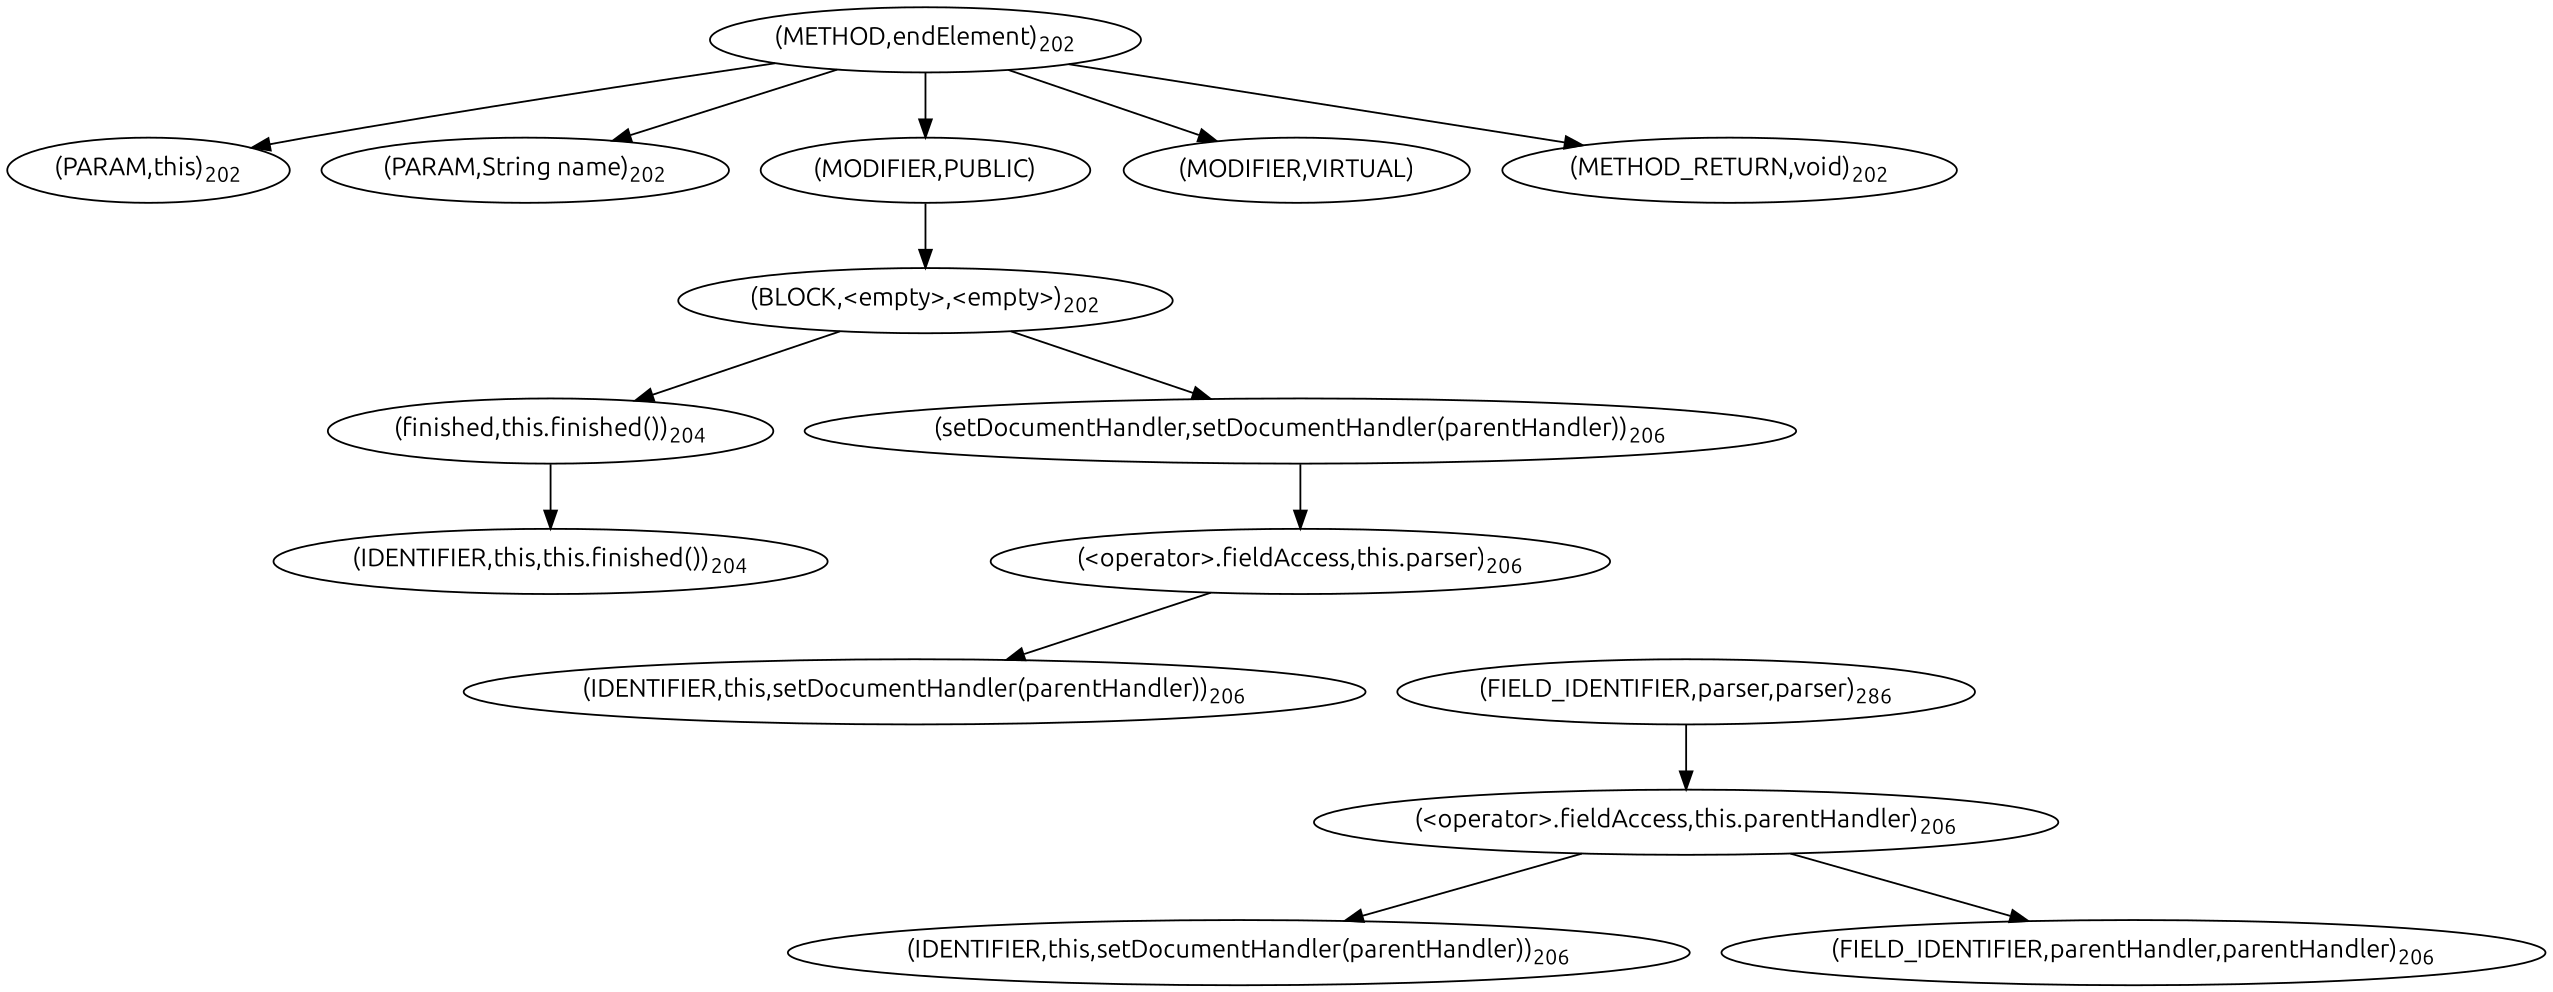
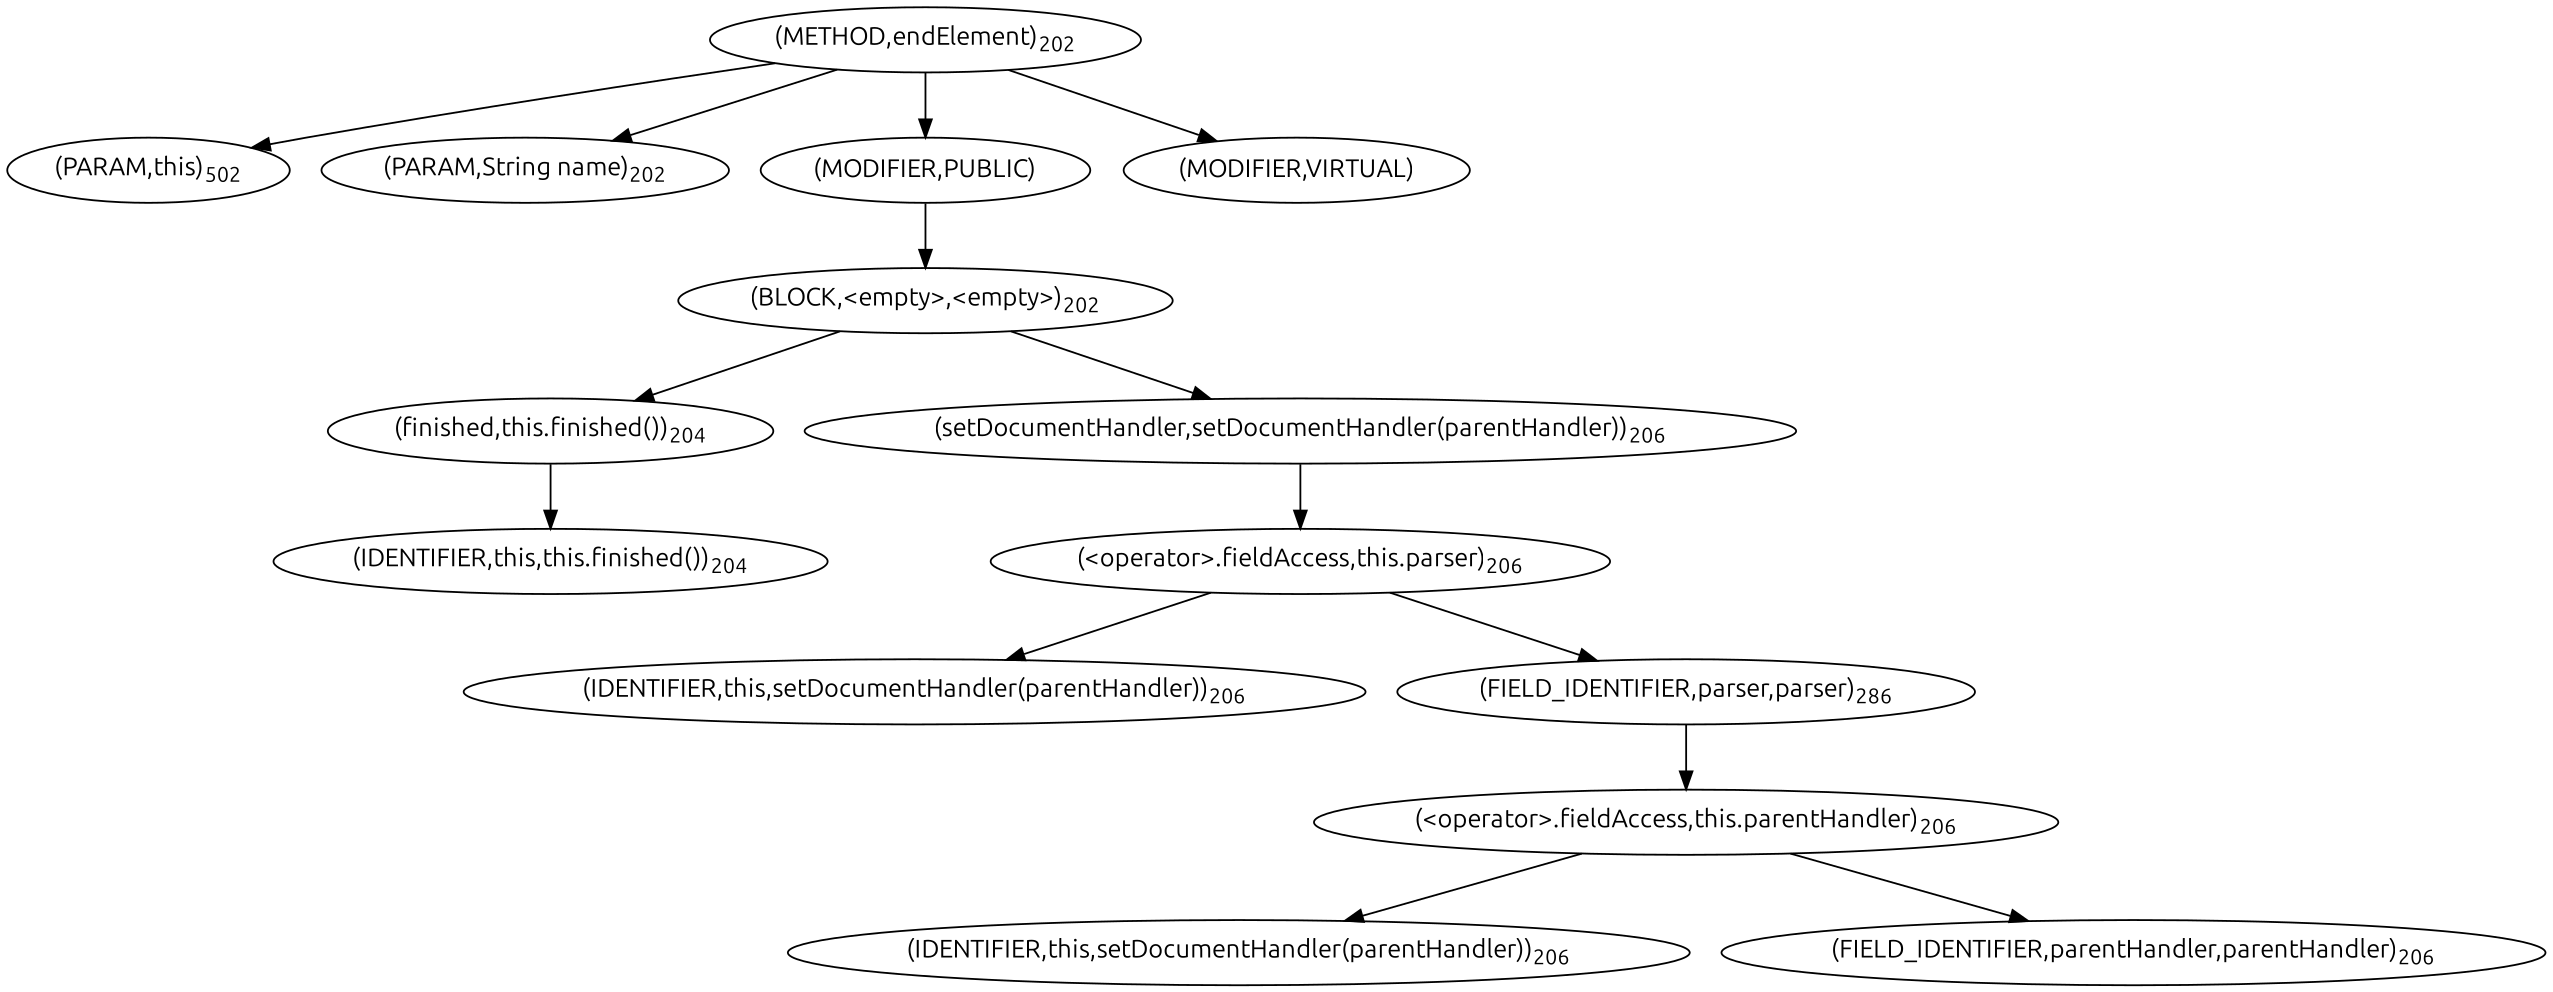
(224, 168) -> (224, 168)
(1730, 170) -> none
none -> (1485, 624)
